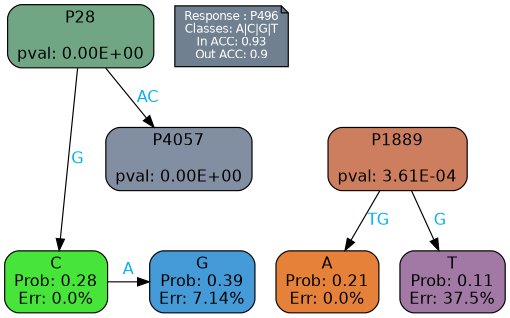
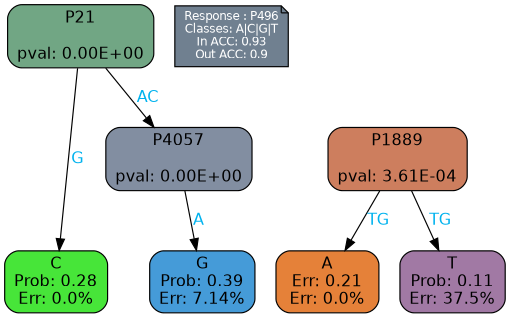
(81, 36) -> (81, 36)
(440, 220) -> (440, 220)
(122, 282) -> (190, 215)
(327, 282) -> (327, 282)
